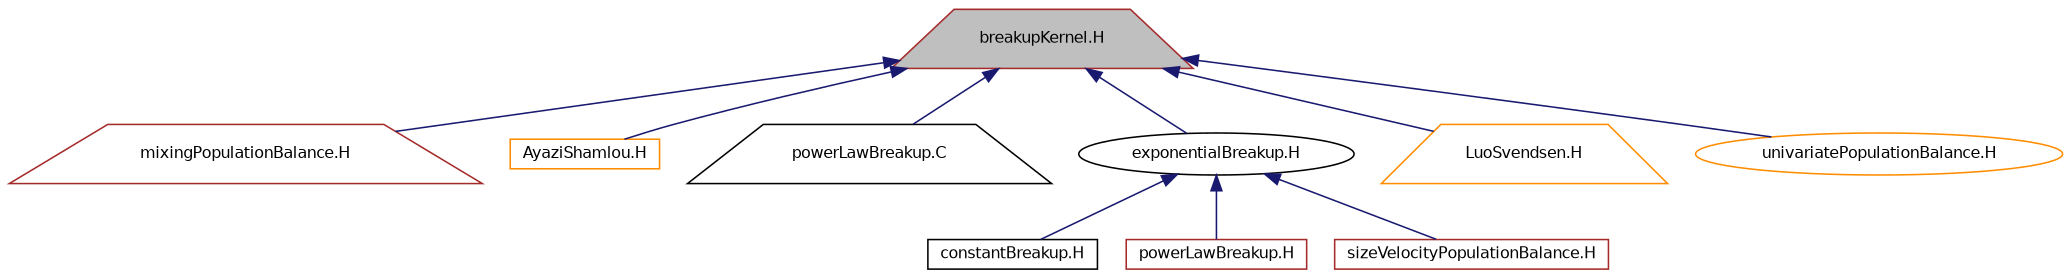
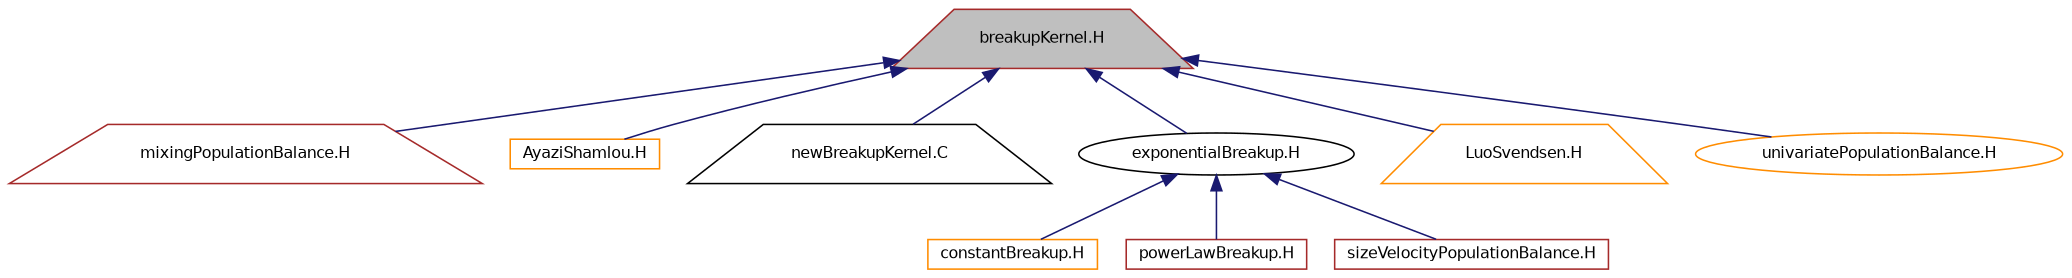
(870, 154) -> (870, 154)
(1013, 254) -> (1013, 254)
